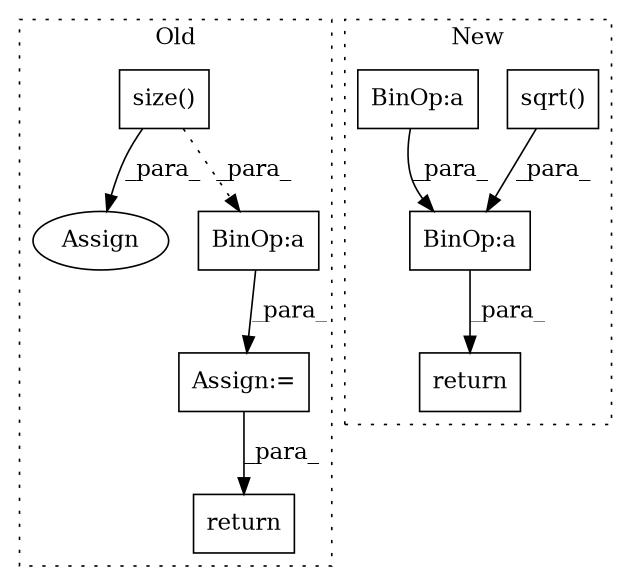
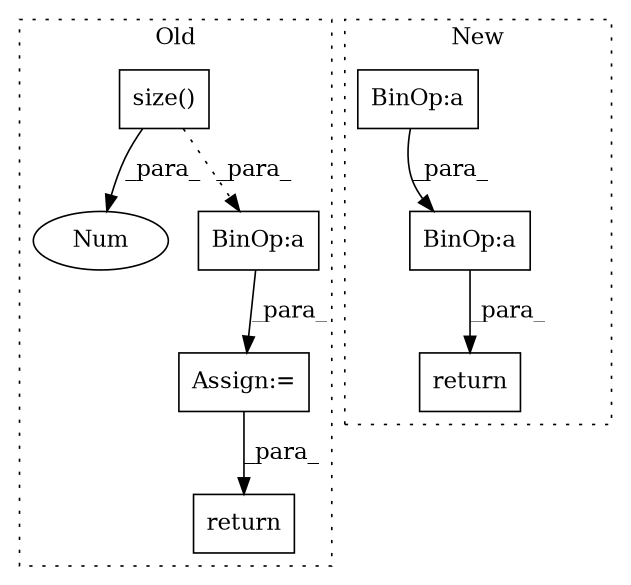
(553, 99) -> none
(101, 241) -> (101, 241)
